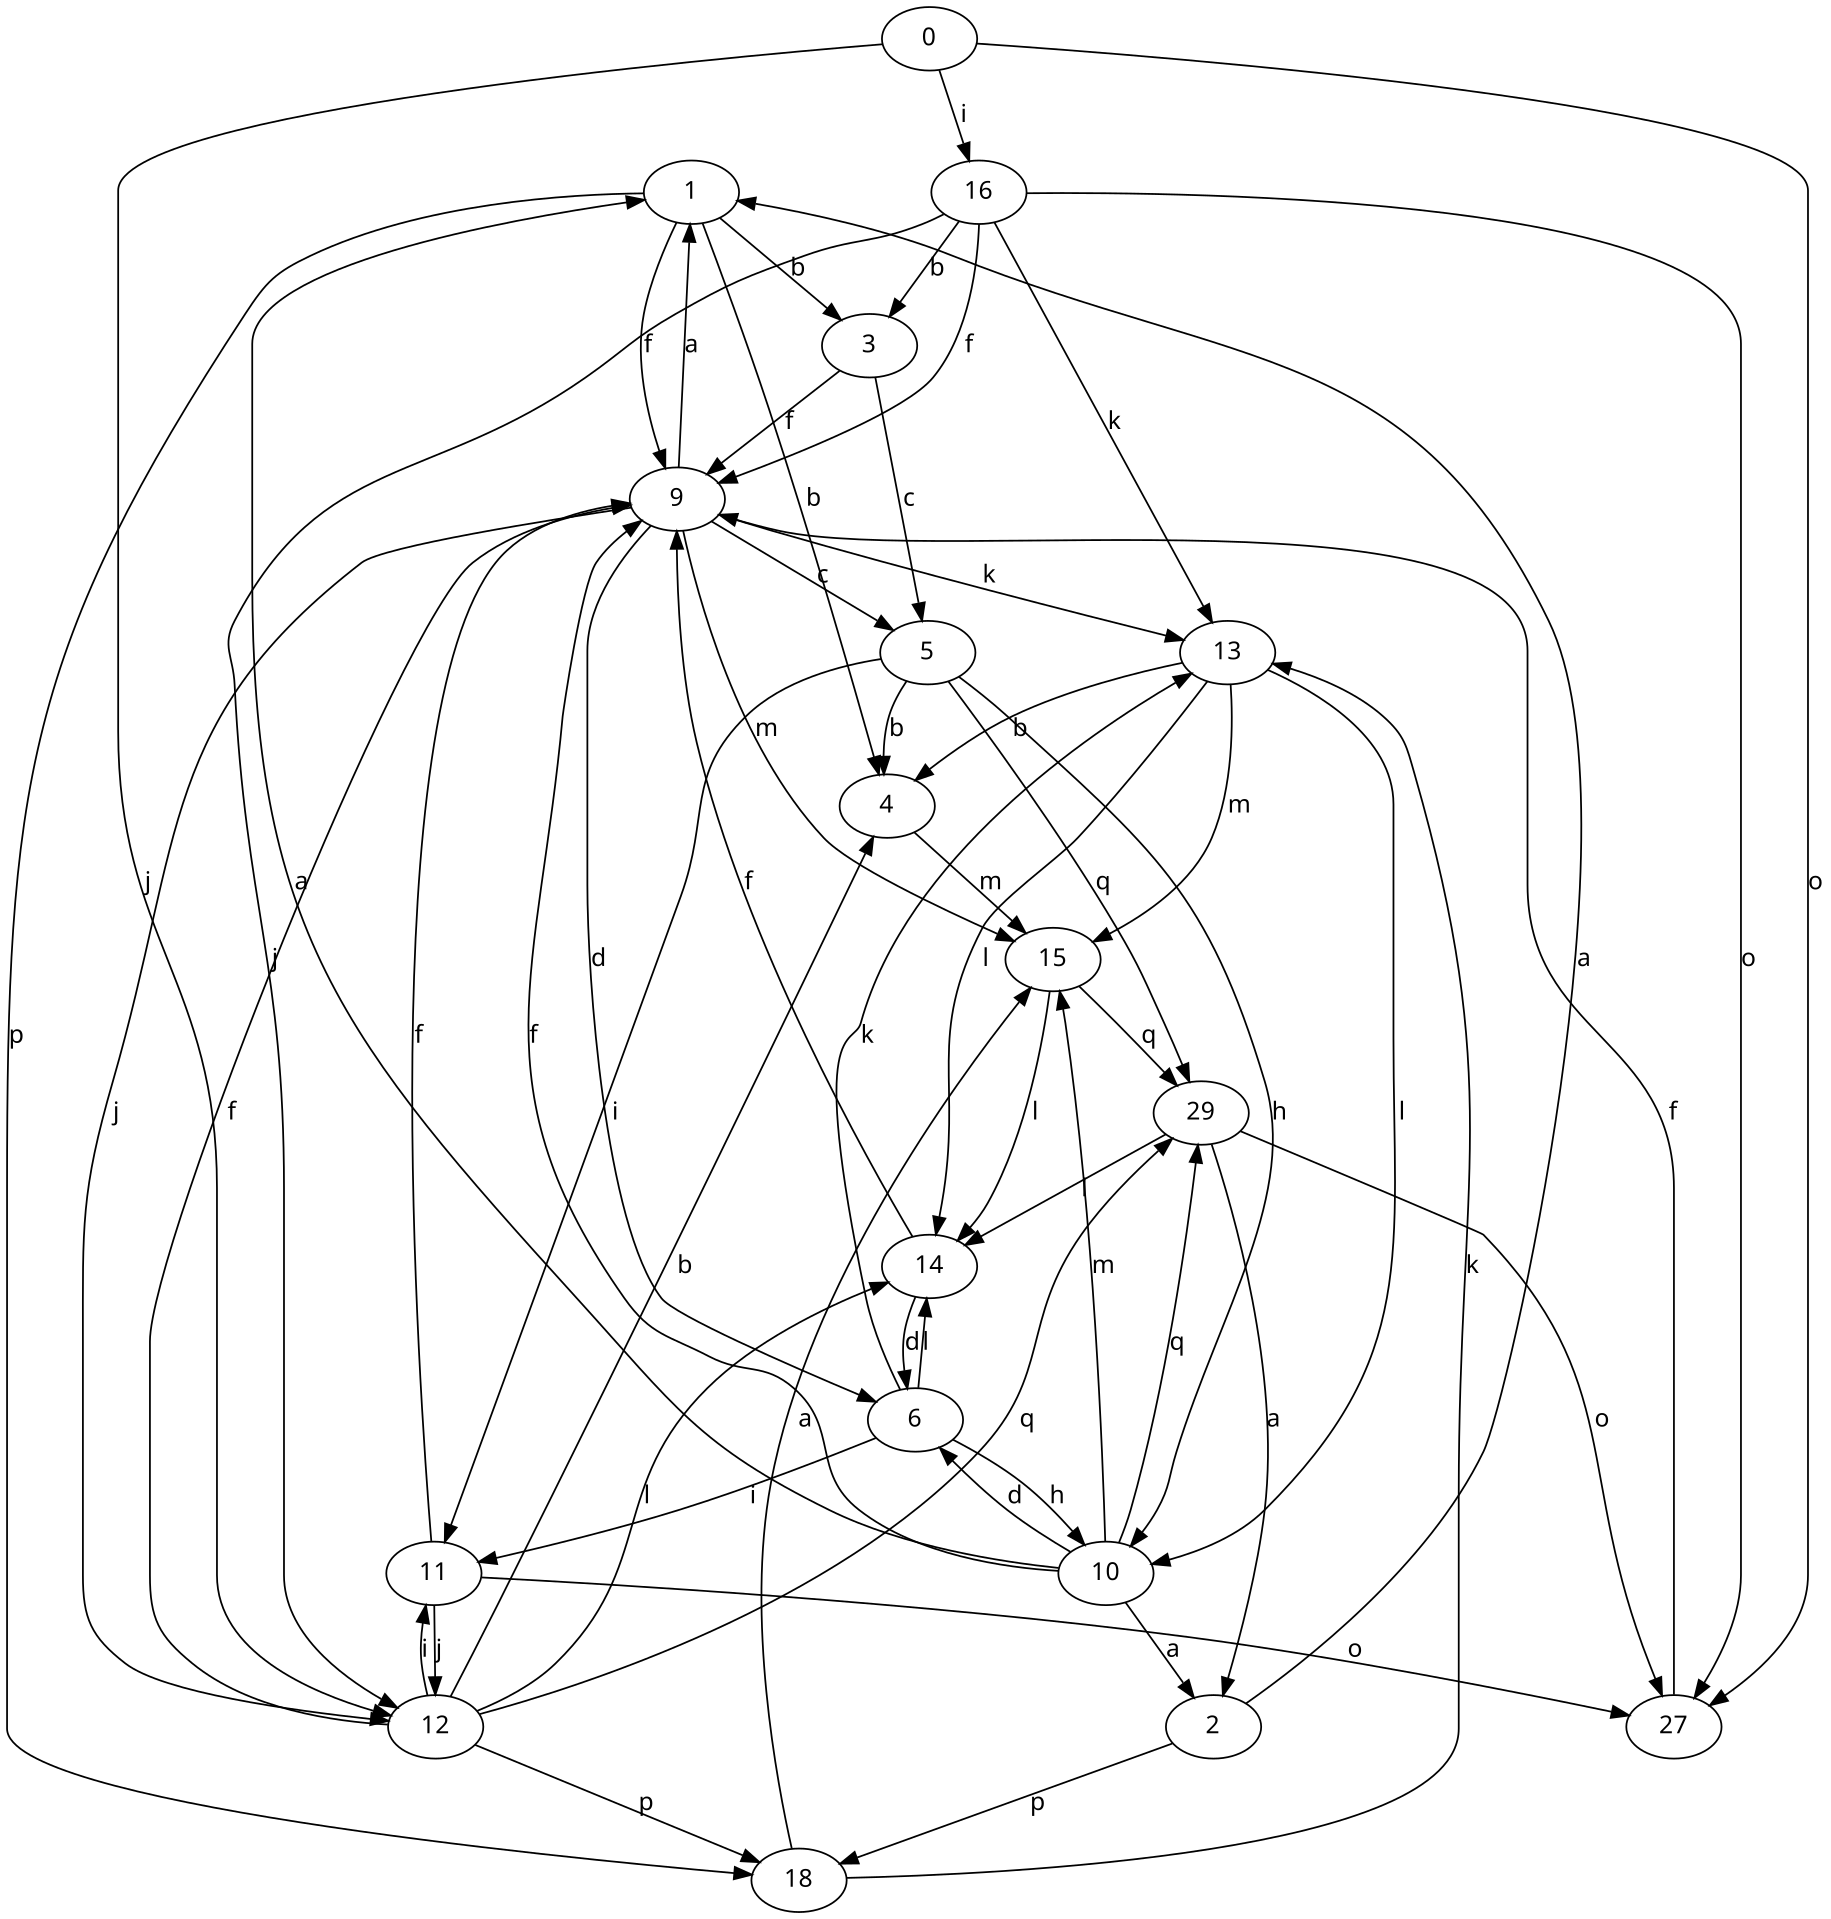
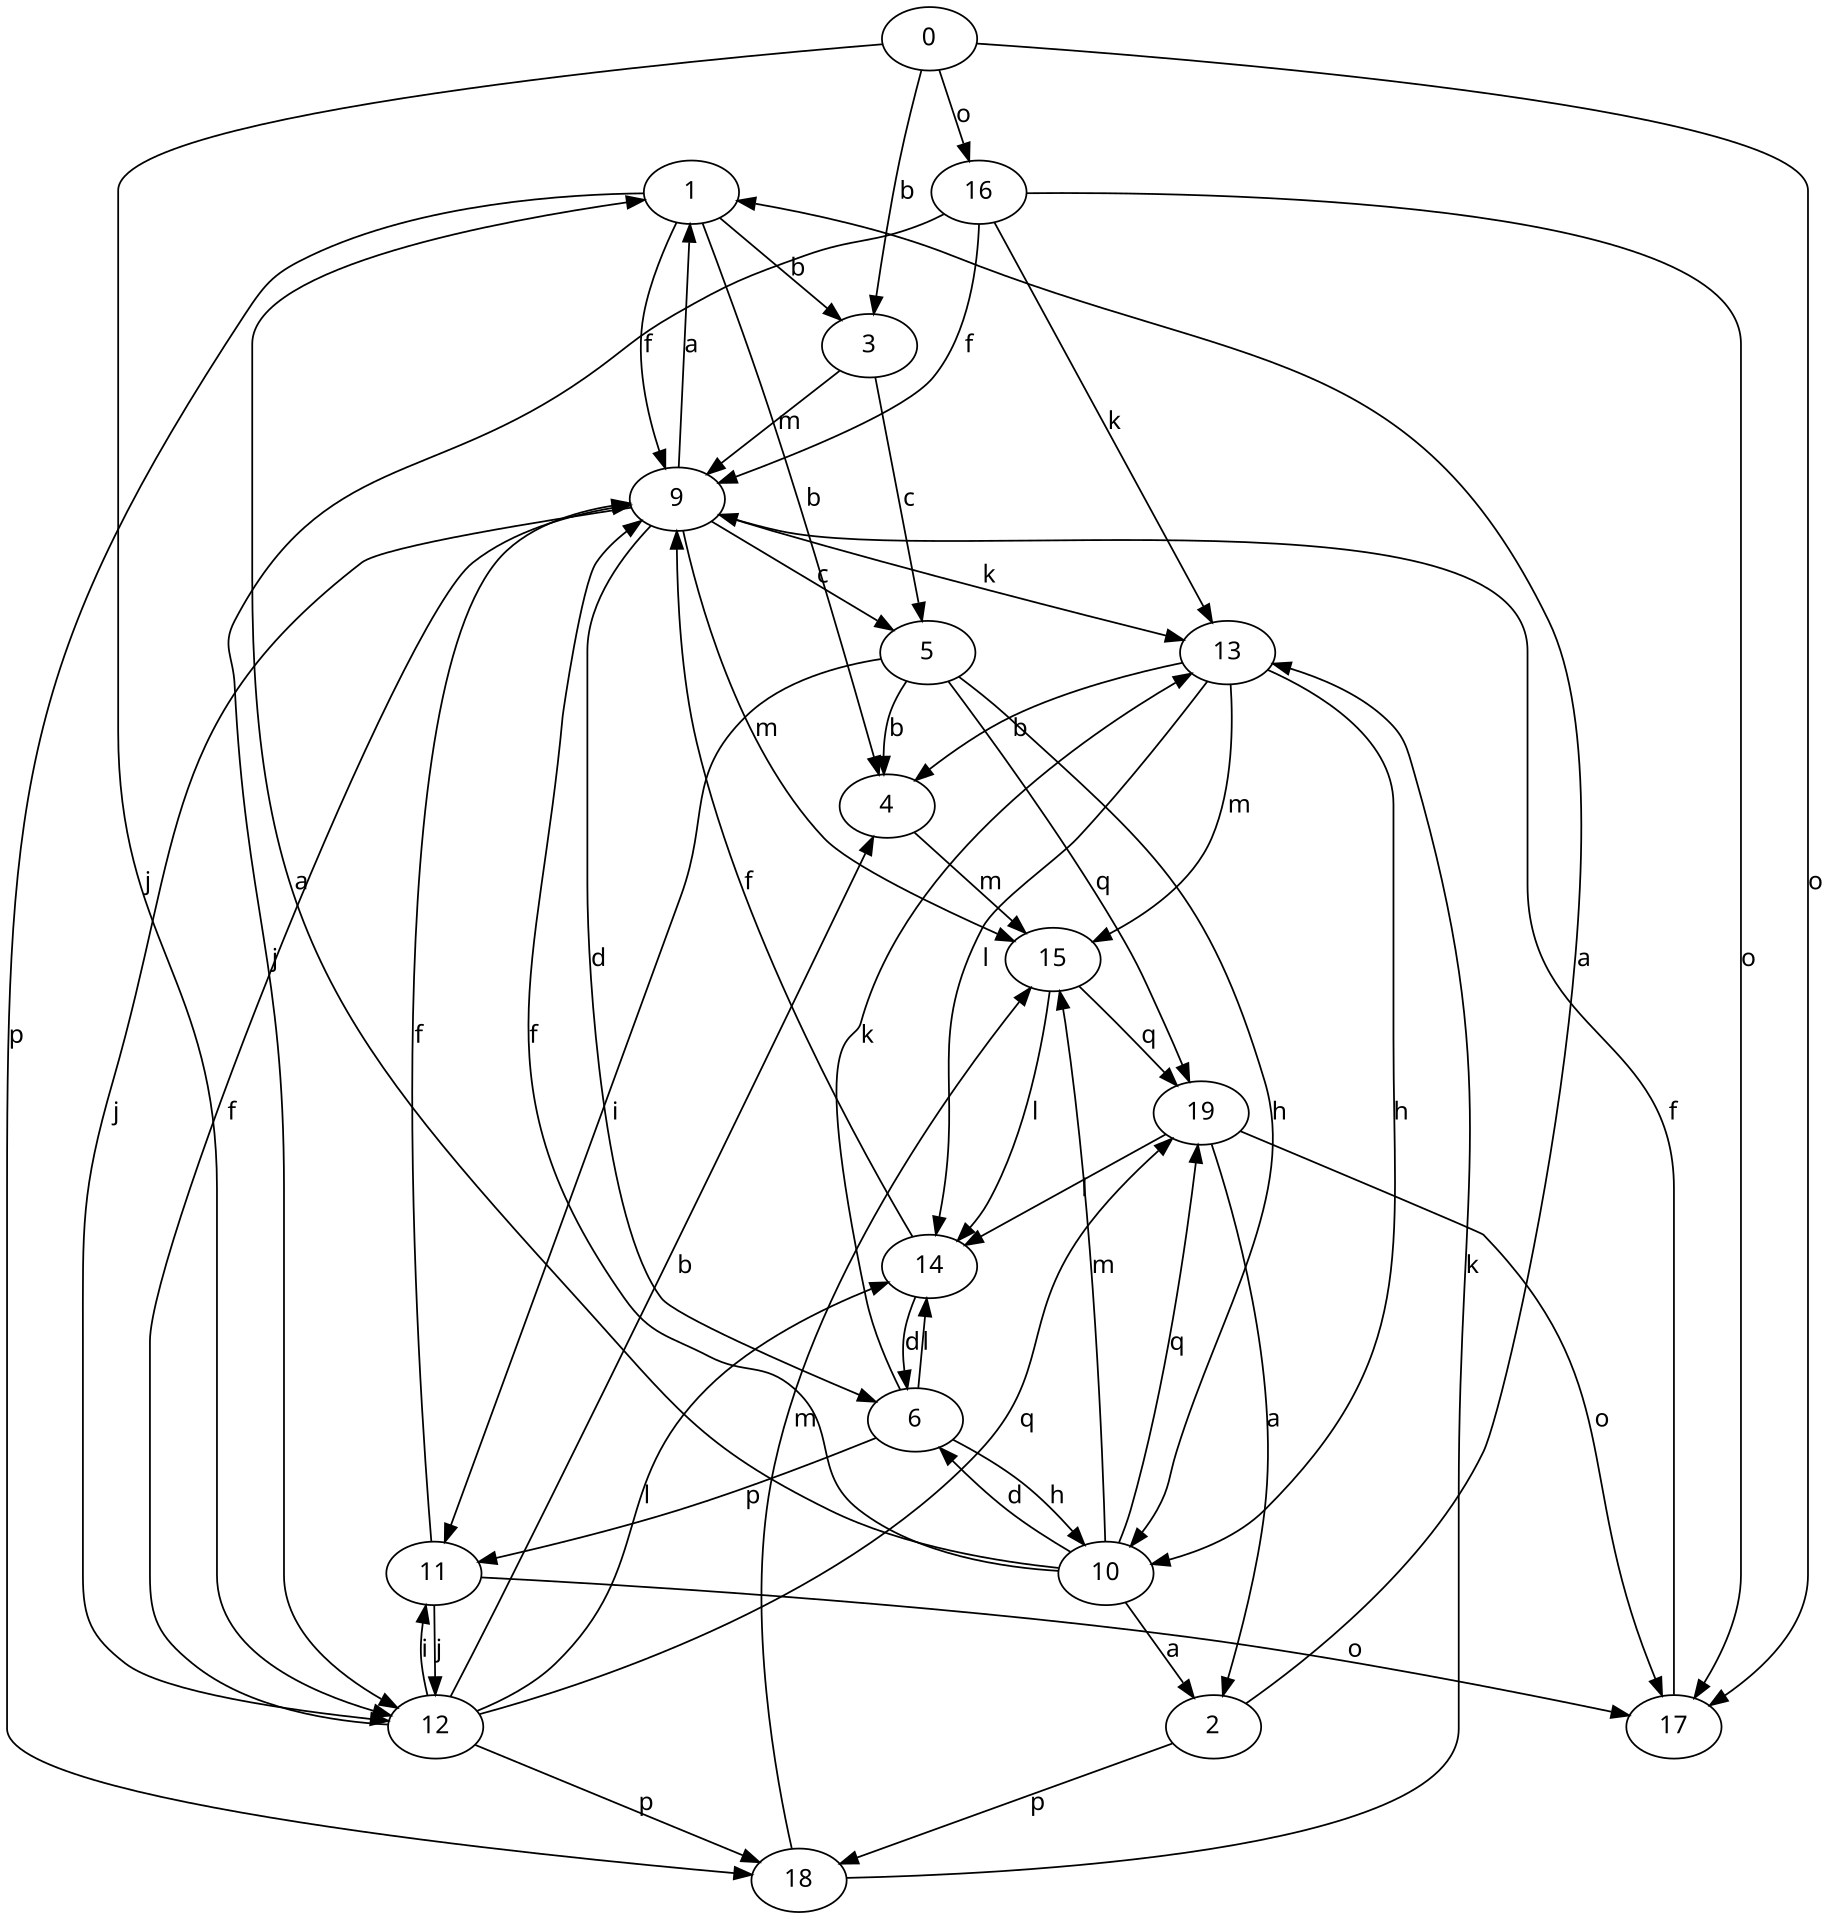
(964, 116) -> (964, 116)
(929, 262) -> (895, 183)
(789, 422) -> (789, 422)
(1201, 1113) -> (1201, 1113)
(1402, 1113) -> (1402, 1113)
(805, 1420) -> (805, 1420)
(753, 1497) -> (753, 1497)
(1674, 1727) -> (1674, 1727)
